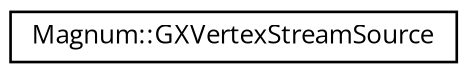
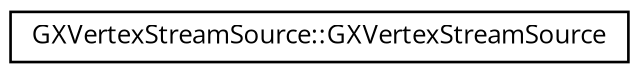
(234, 37) -> (319, 37)
